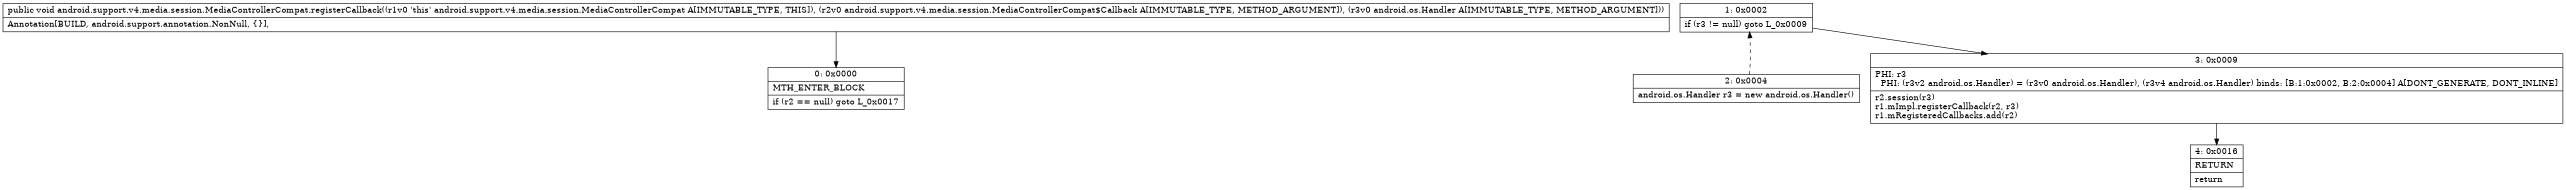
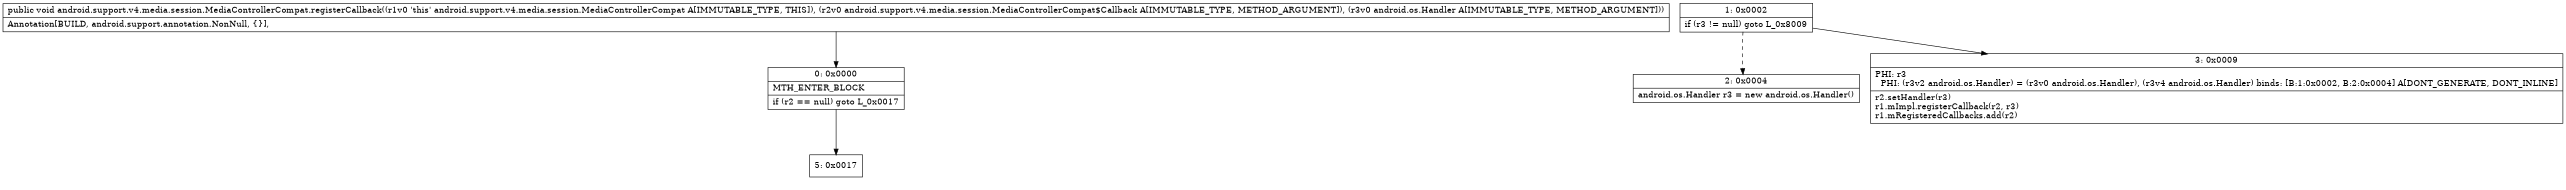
(1746, 25) -> (1746, 25)
(1750, 56) -> (1742, 50)
(1905, 98) -> (1913, 98)
none -> (836, 166)
(2217, 166) -> none
